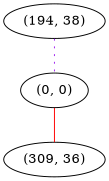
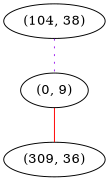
(54, 21) -> (54, 21)
(54, 90) -> (54, 90)
